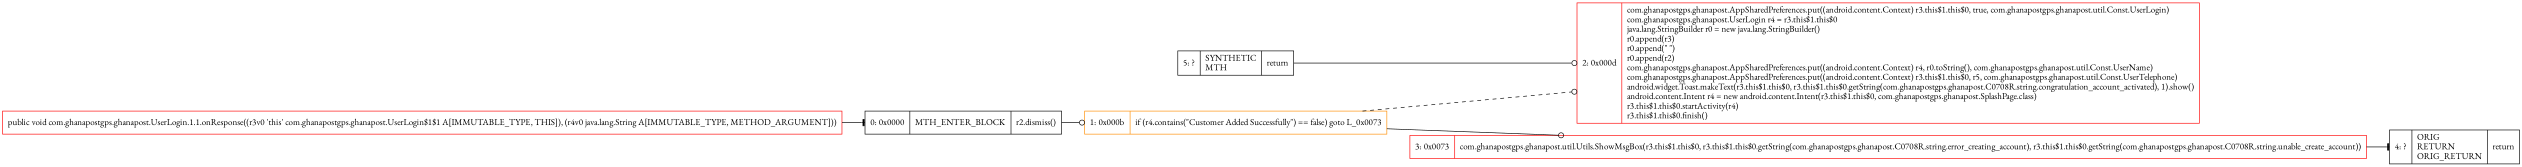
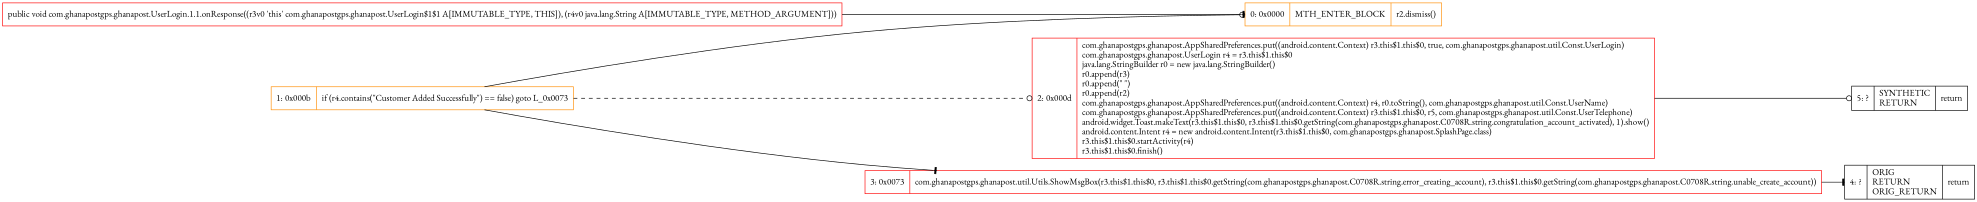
(1433, 63) -> (1750, 98)
(1216, 68) -> (1898, 103)
(963, 123) -> (1343, 14)
(1070, 123) -> (860, 32)
(1473, 132) -> (708, 146)
